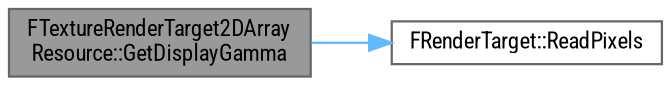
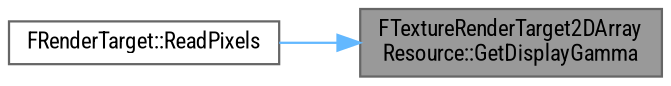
(340, 43) -> (308, 43)
